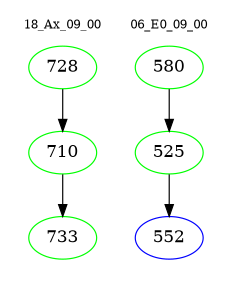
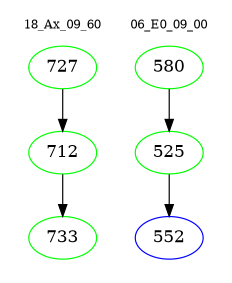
(63, 25) -> (63, 25)
(63, 67) -> (63, 67)
(63, 153) -> (63, 153)
